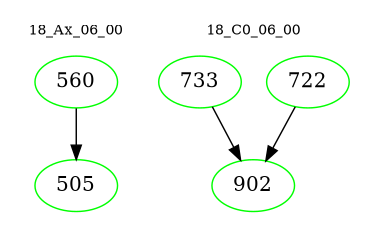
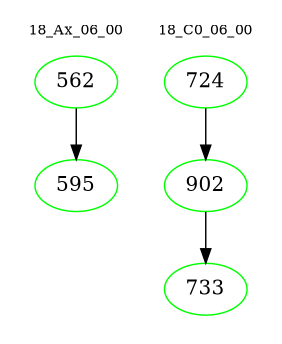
(76, 82) -> (76, 82)
(308, 82) -> (206, 82)
(223, 127) -> (206, 230)
(76, 186) -> (76, 186)
